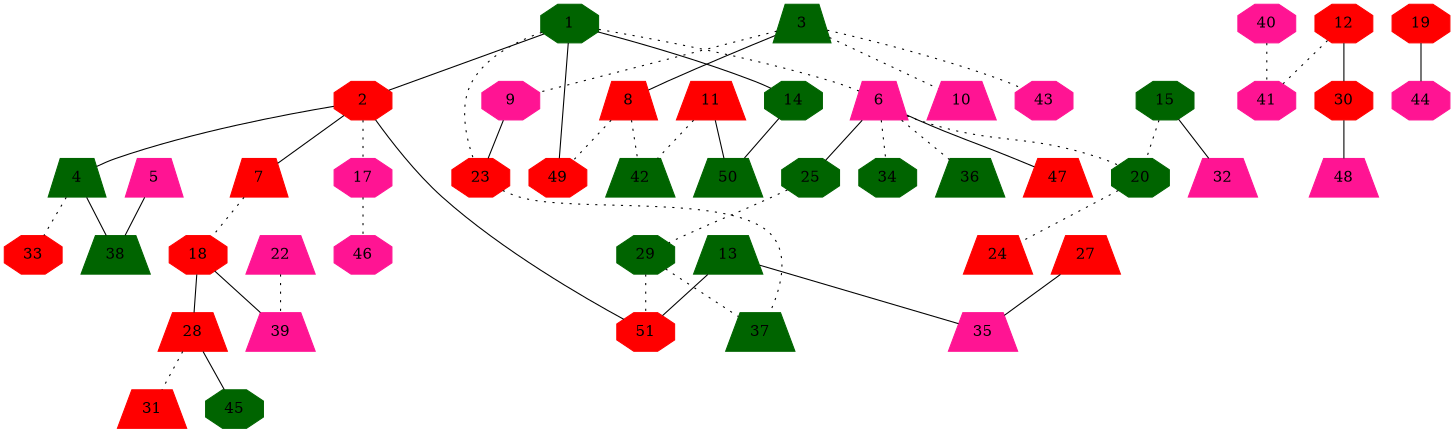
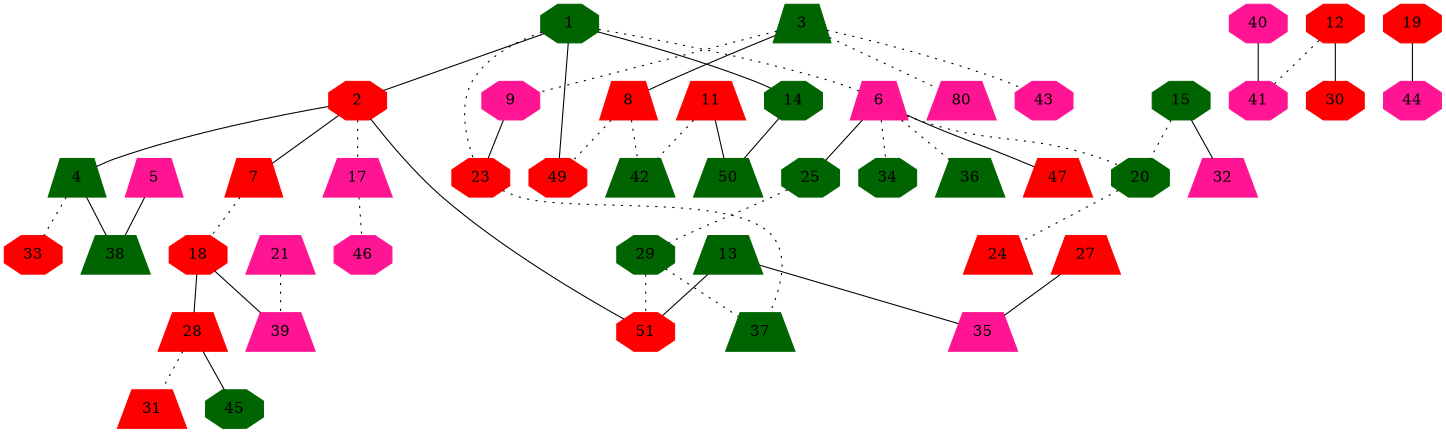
(1267, 62) -> (1258, 62)
(962, 101) -> (962, 101)
(363, 178) -> (358, 178)
(1344, 178) -> none
(281, 255) -> (281, 255)
